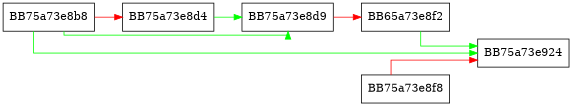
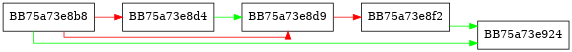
(405, 17) -> (405, 17)
(174, 35) -> (173, 37)
(405, 89) -> none
